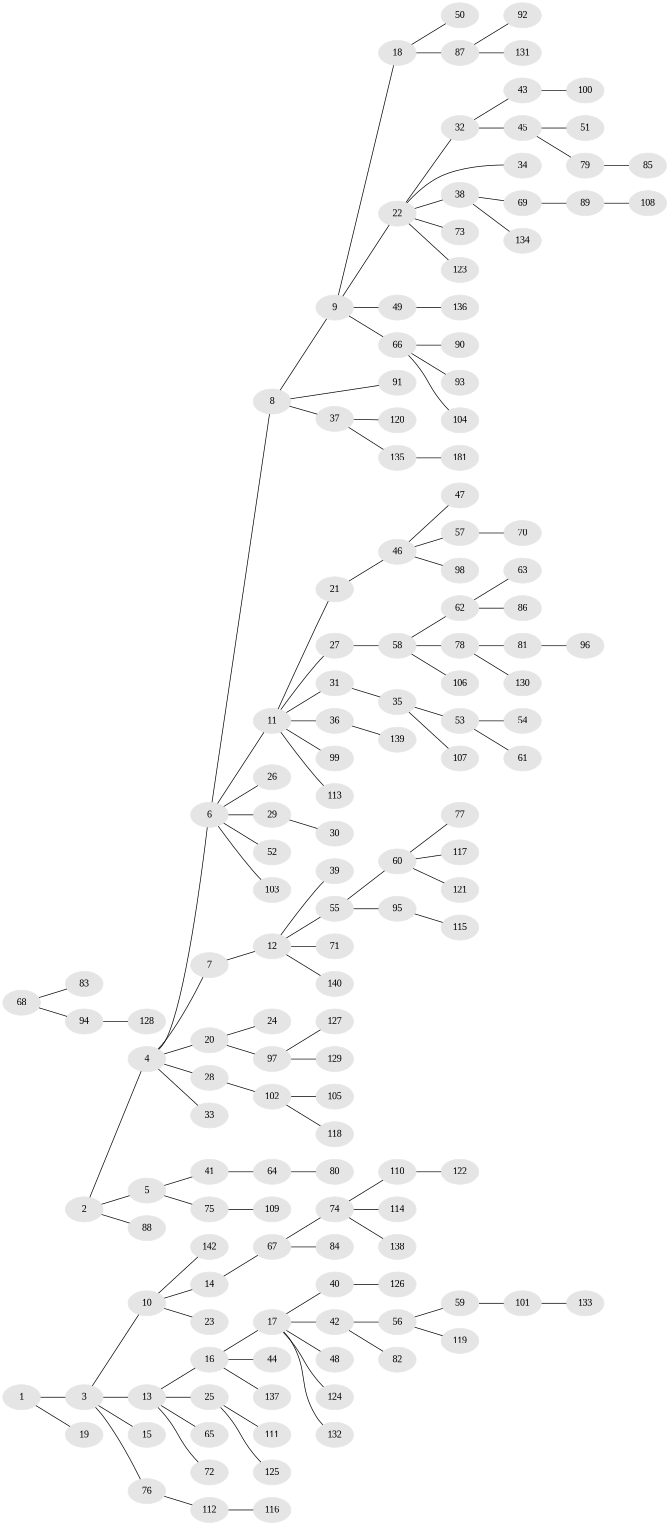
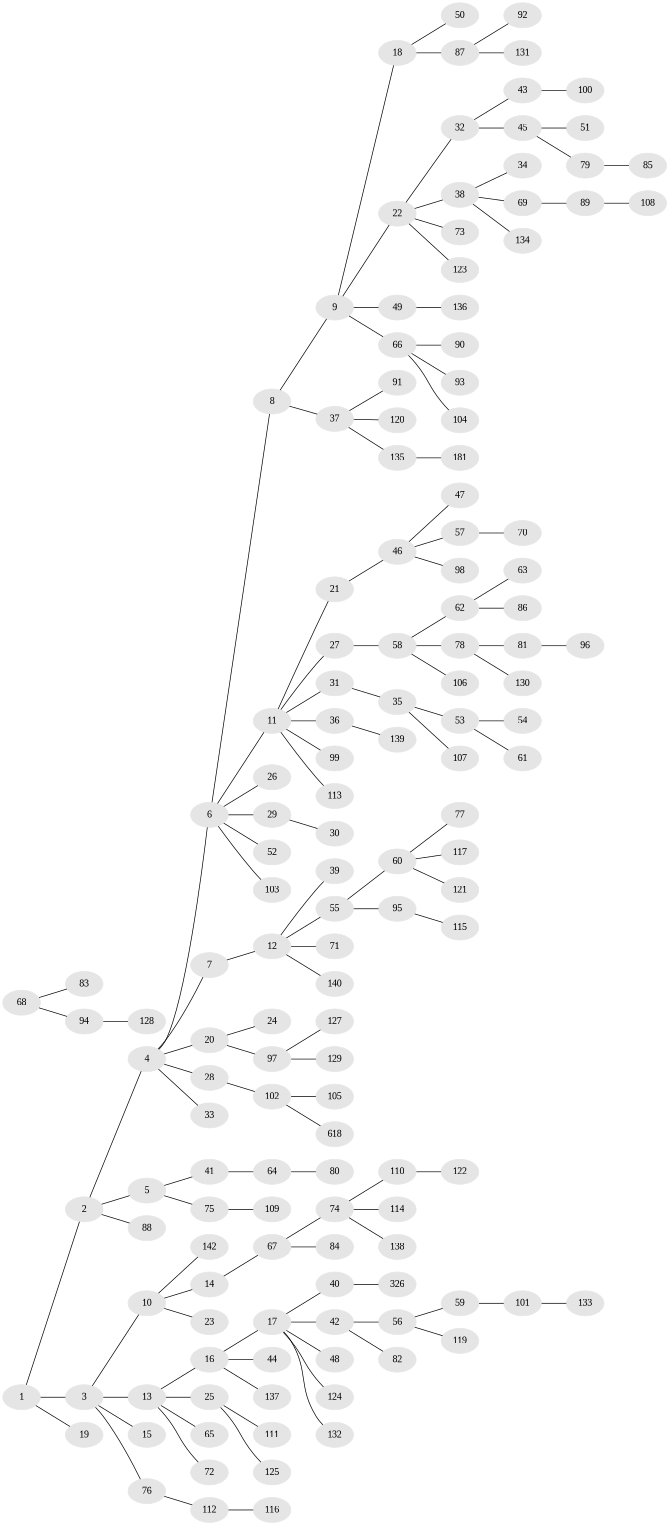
(451, 172) -> (491, 180)
(335, 392) -> (366, 401)
(335, 1134) -> (335, 1134)
(397, 1285) -> (397, 1285)
none -> (53, 1303)
